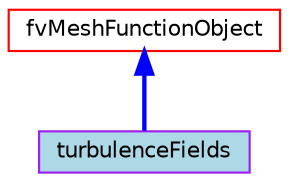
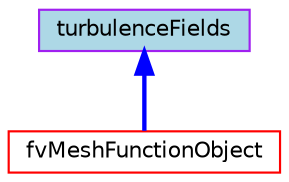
(144, 103) -> (144, 103)
